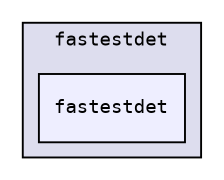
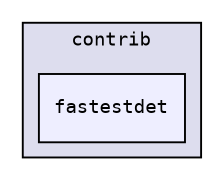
(112, 41) -> (112, 41)
